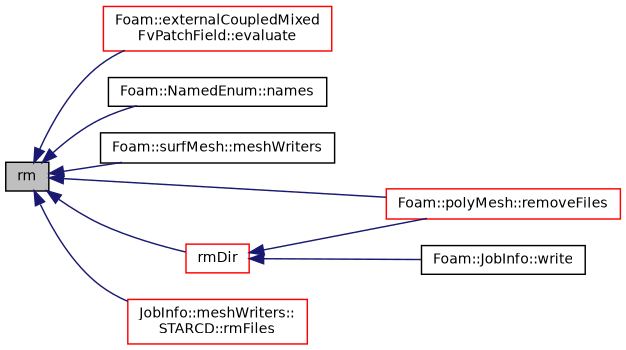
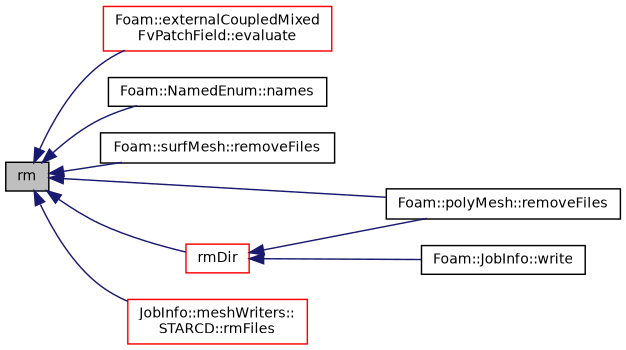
(218, 148) -> (218, 148)
(503, 204) -> (503, 204)
